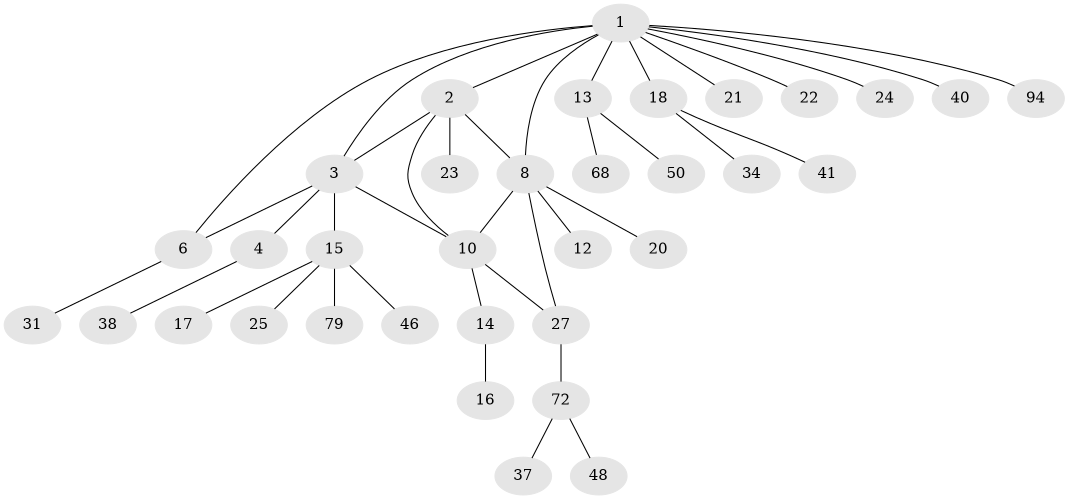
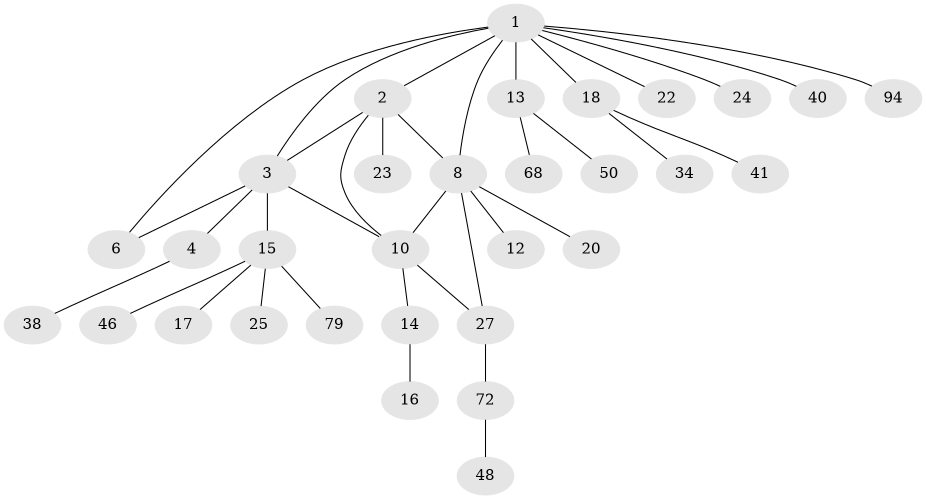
(734, 99) -> none
(33, 325) -> none
(523, 476) -> none
